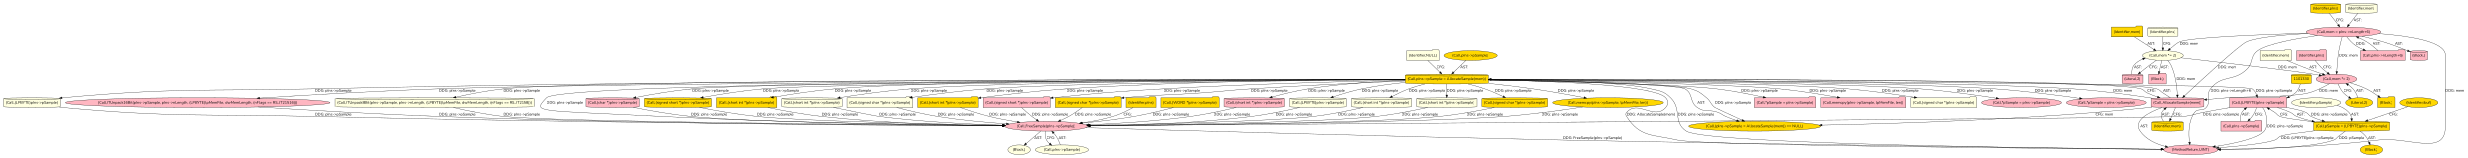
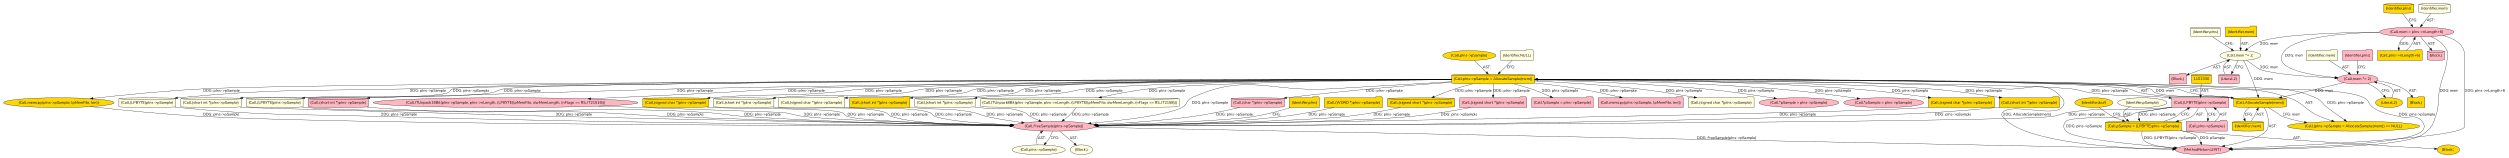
(2238, 48) -> none
(2383, 56) -> (2400, 56)
(2178, 103) -> (2260, 103)
